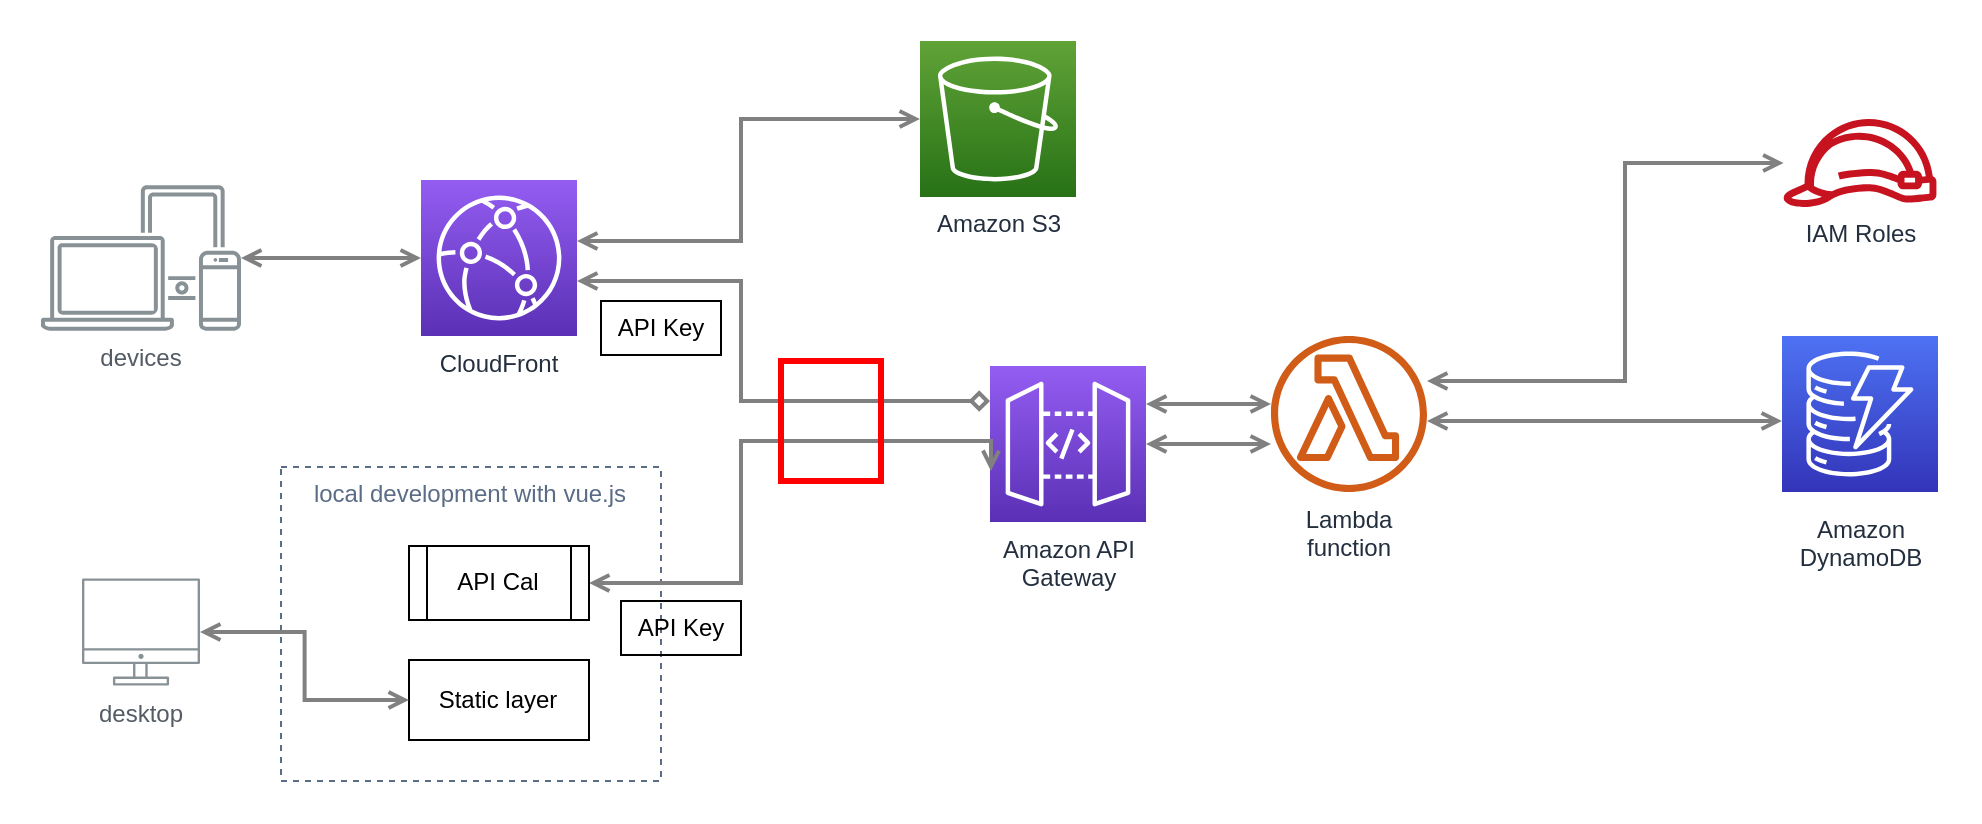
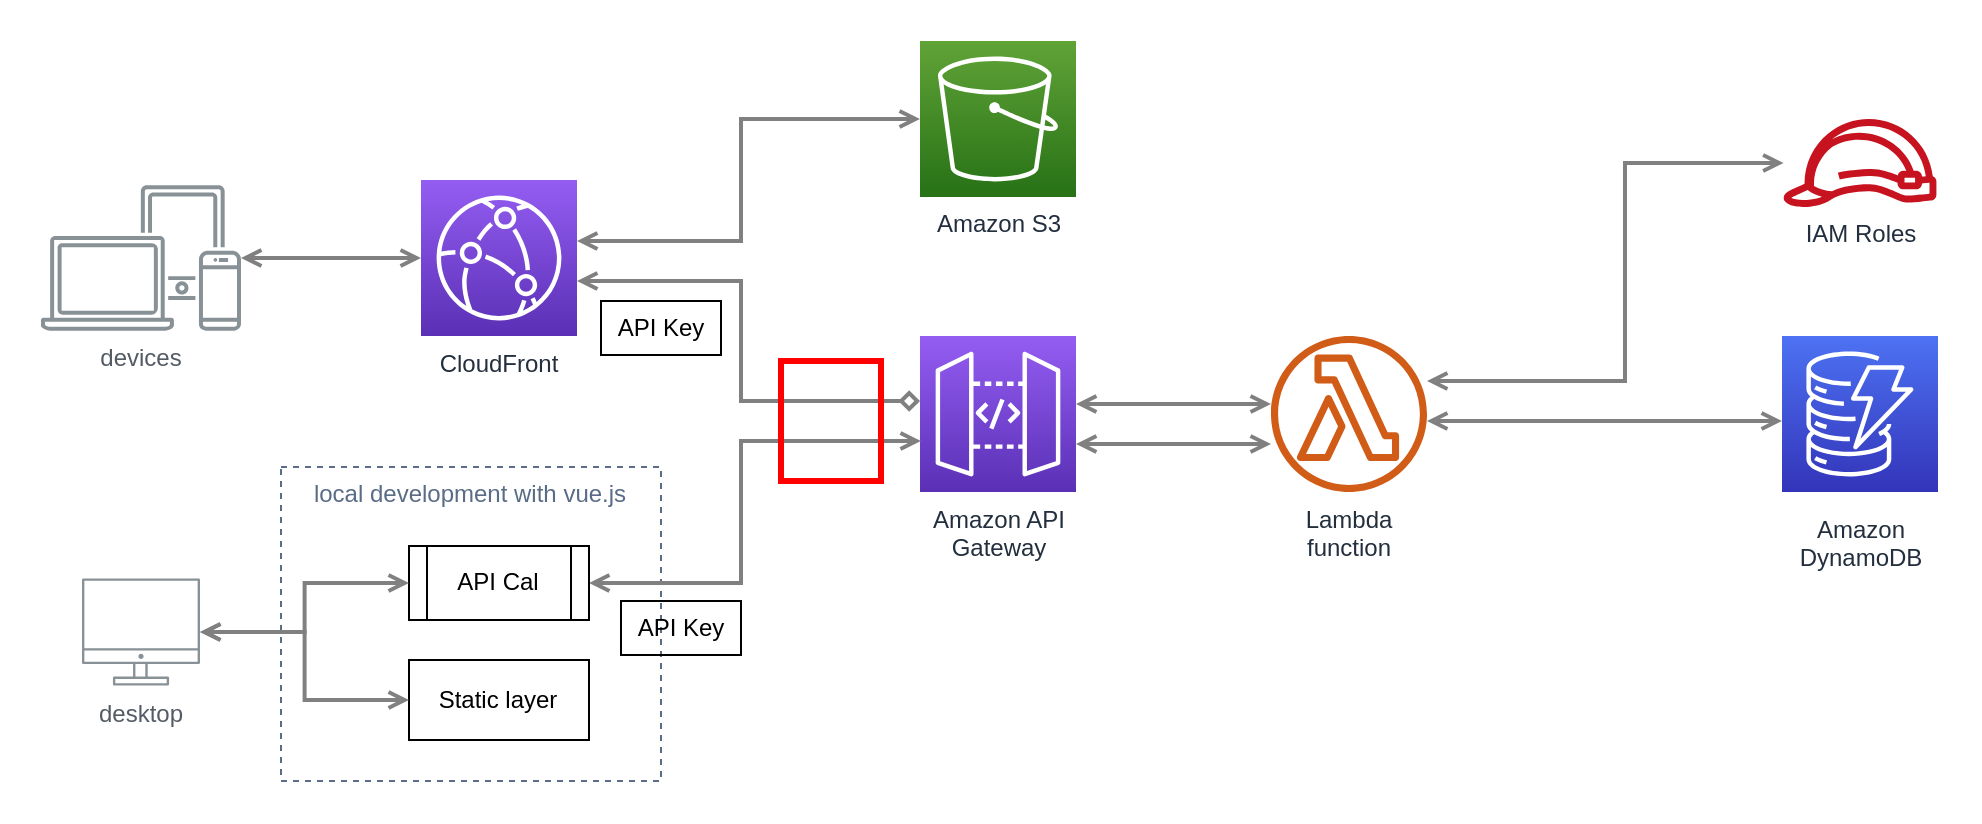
(1068, 444) -> (998, 414)
none -> (328, 583)
